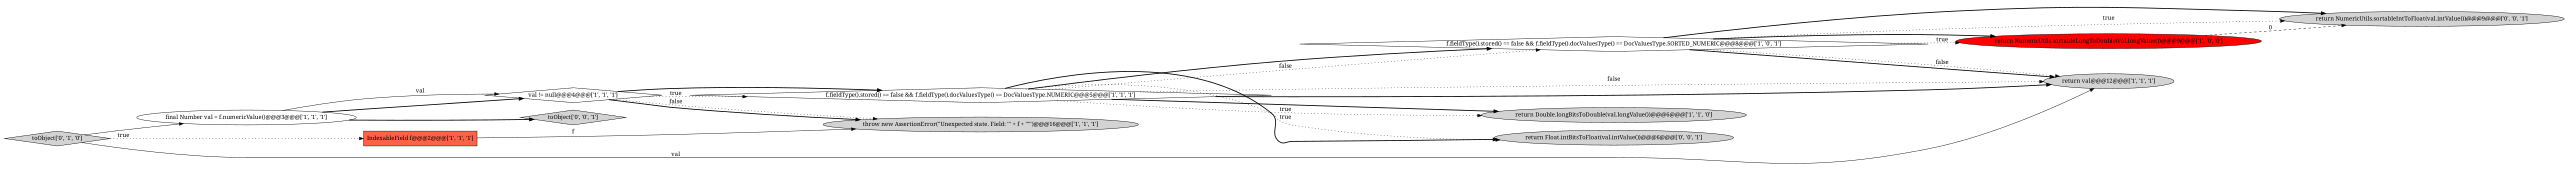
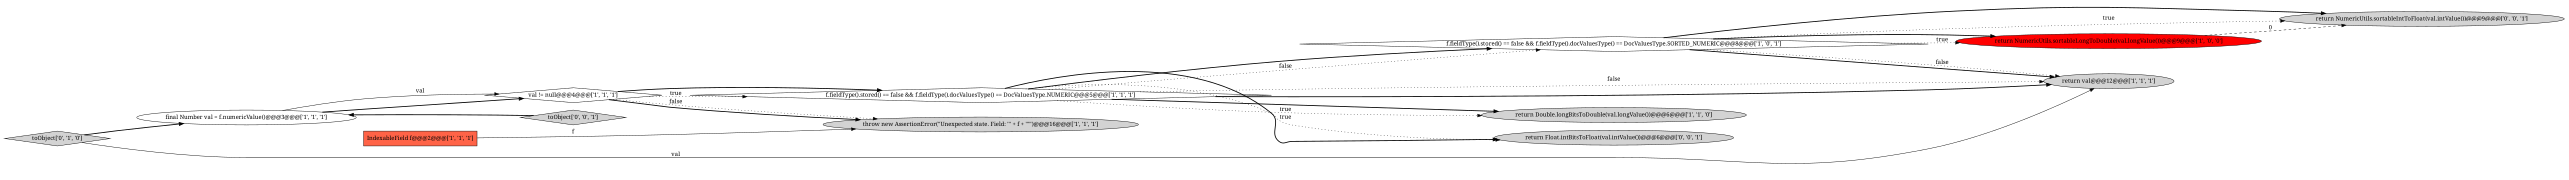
(439, 120) -> (444, 115)
(132, 129) -> (132, 129)
(235, 139) -> none
